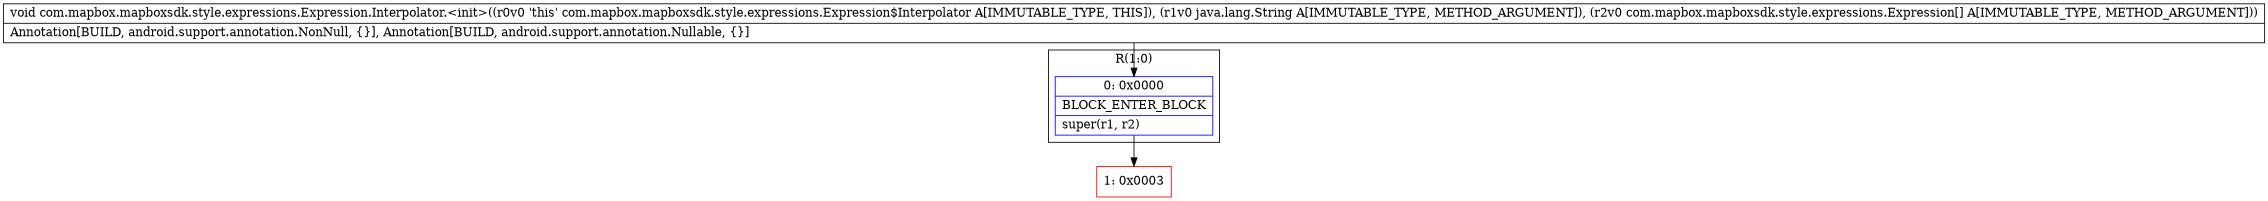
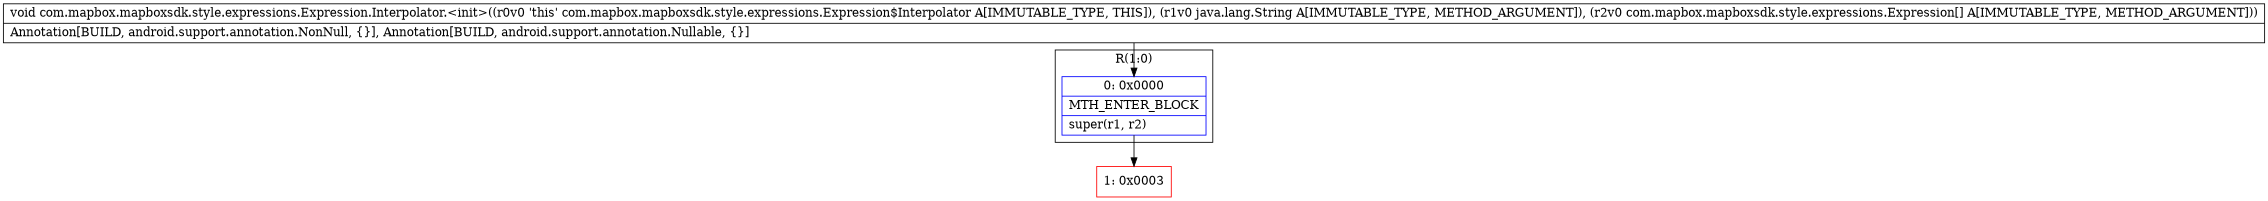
(1134, 105) -> (1134, 105)
